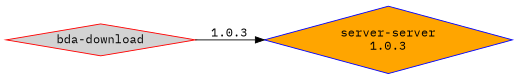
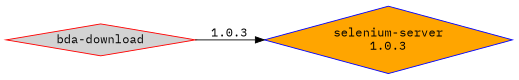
(388, 40) -> (388, 40)
